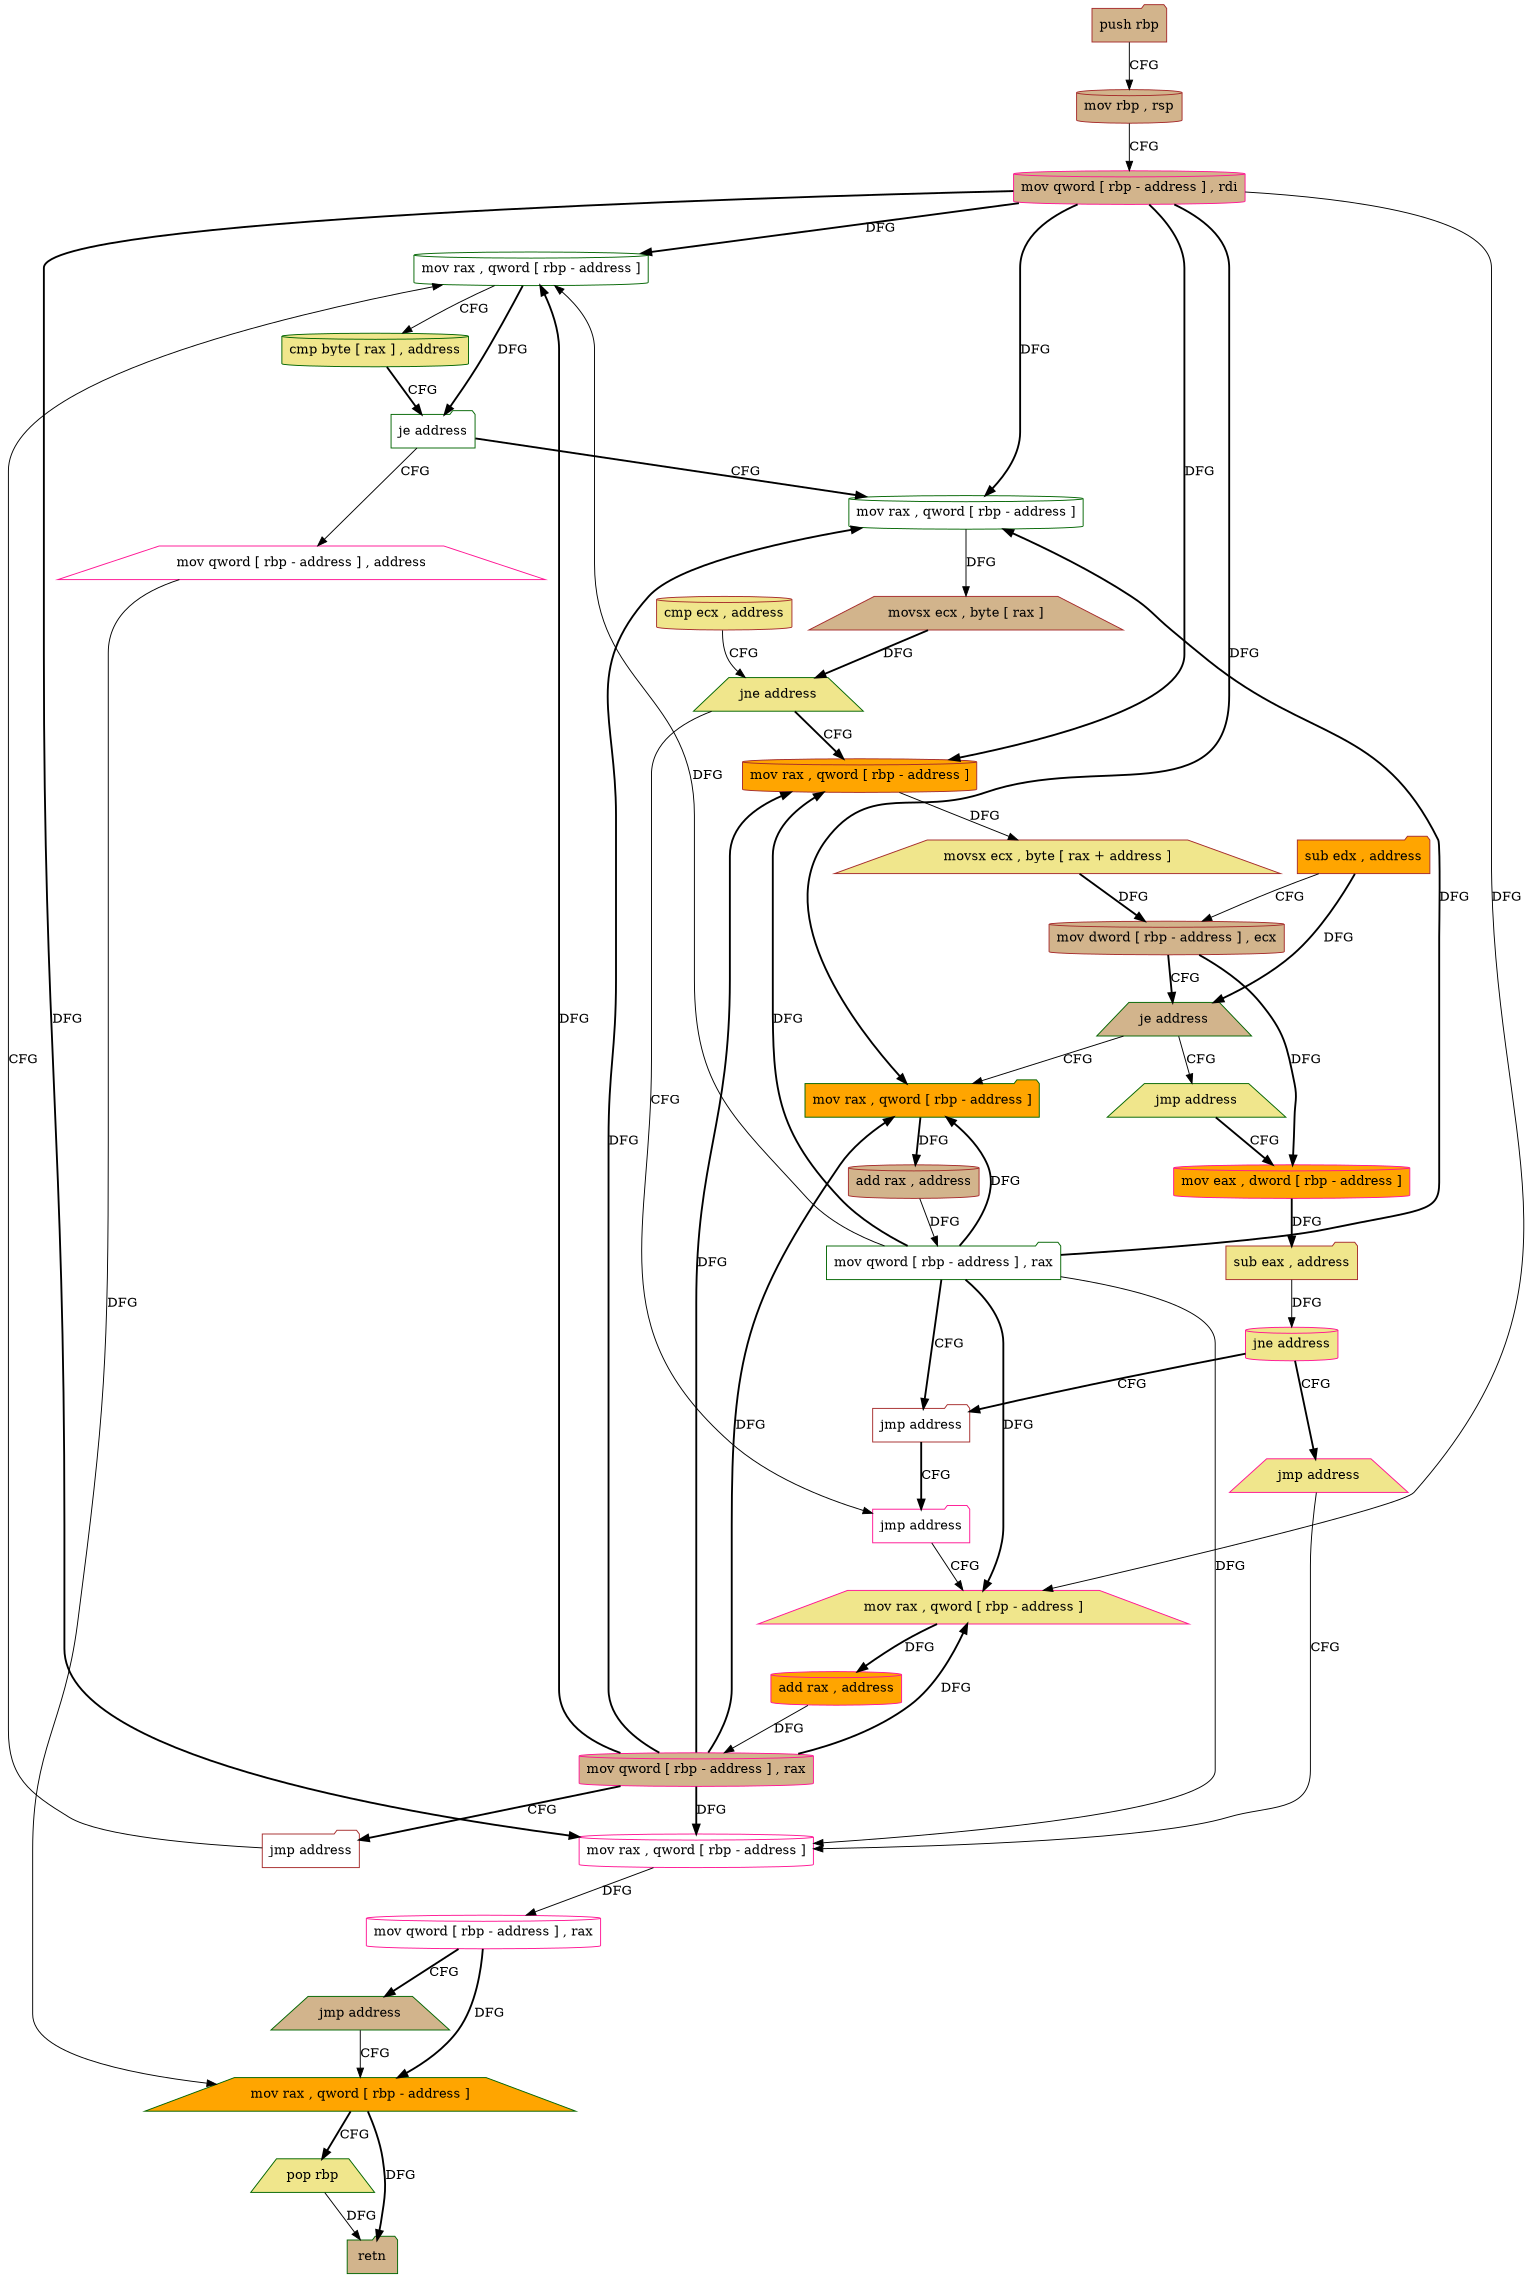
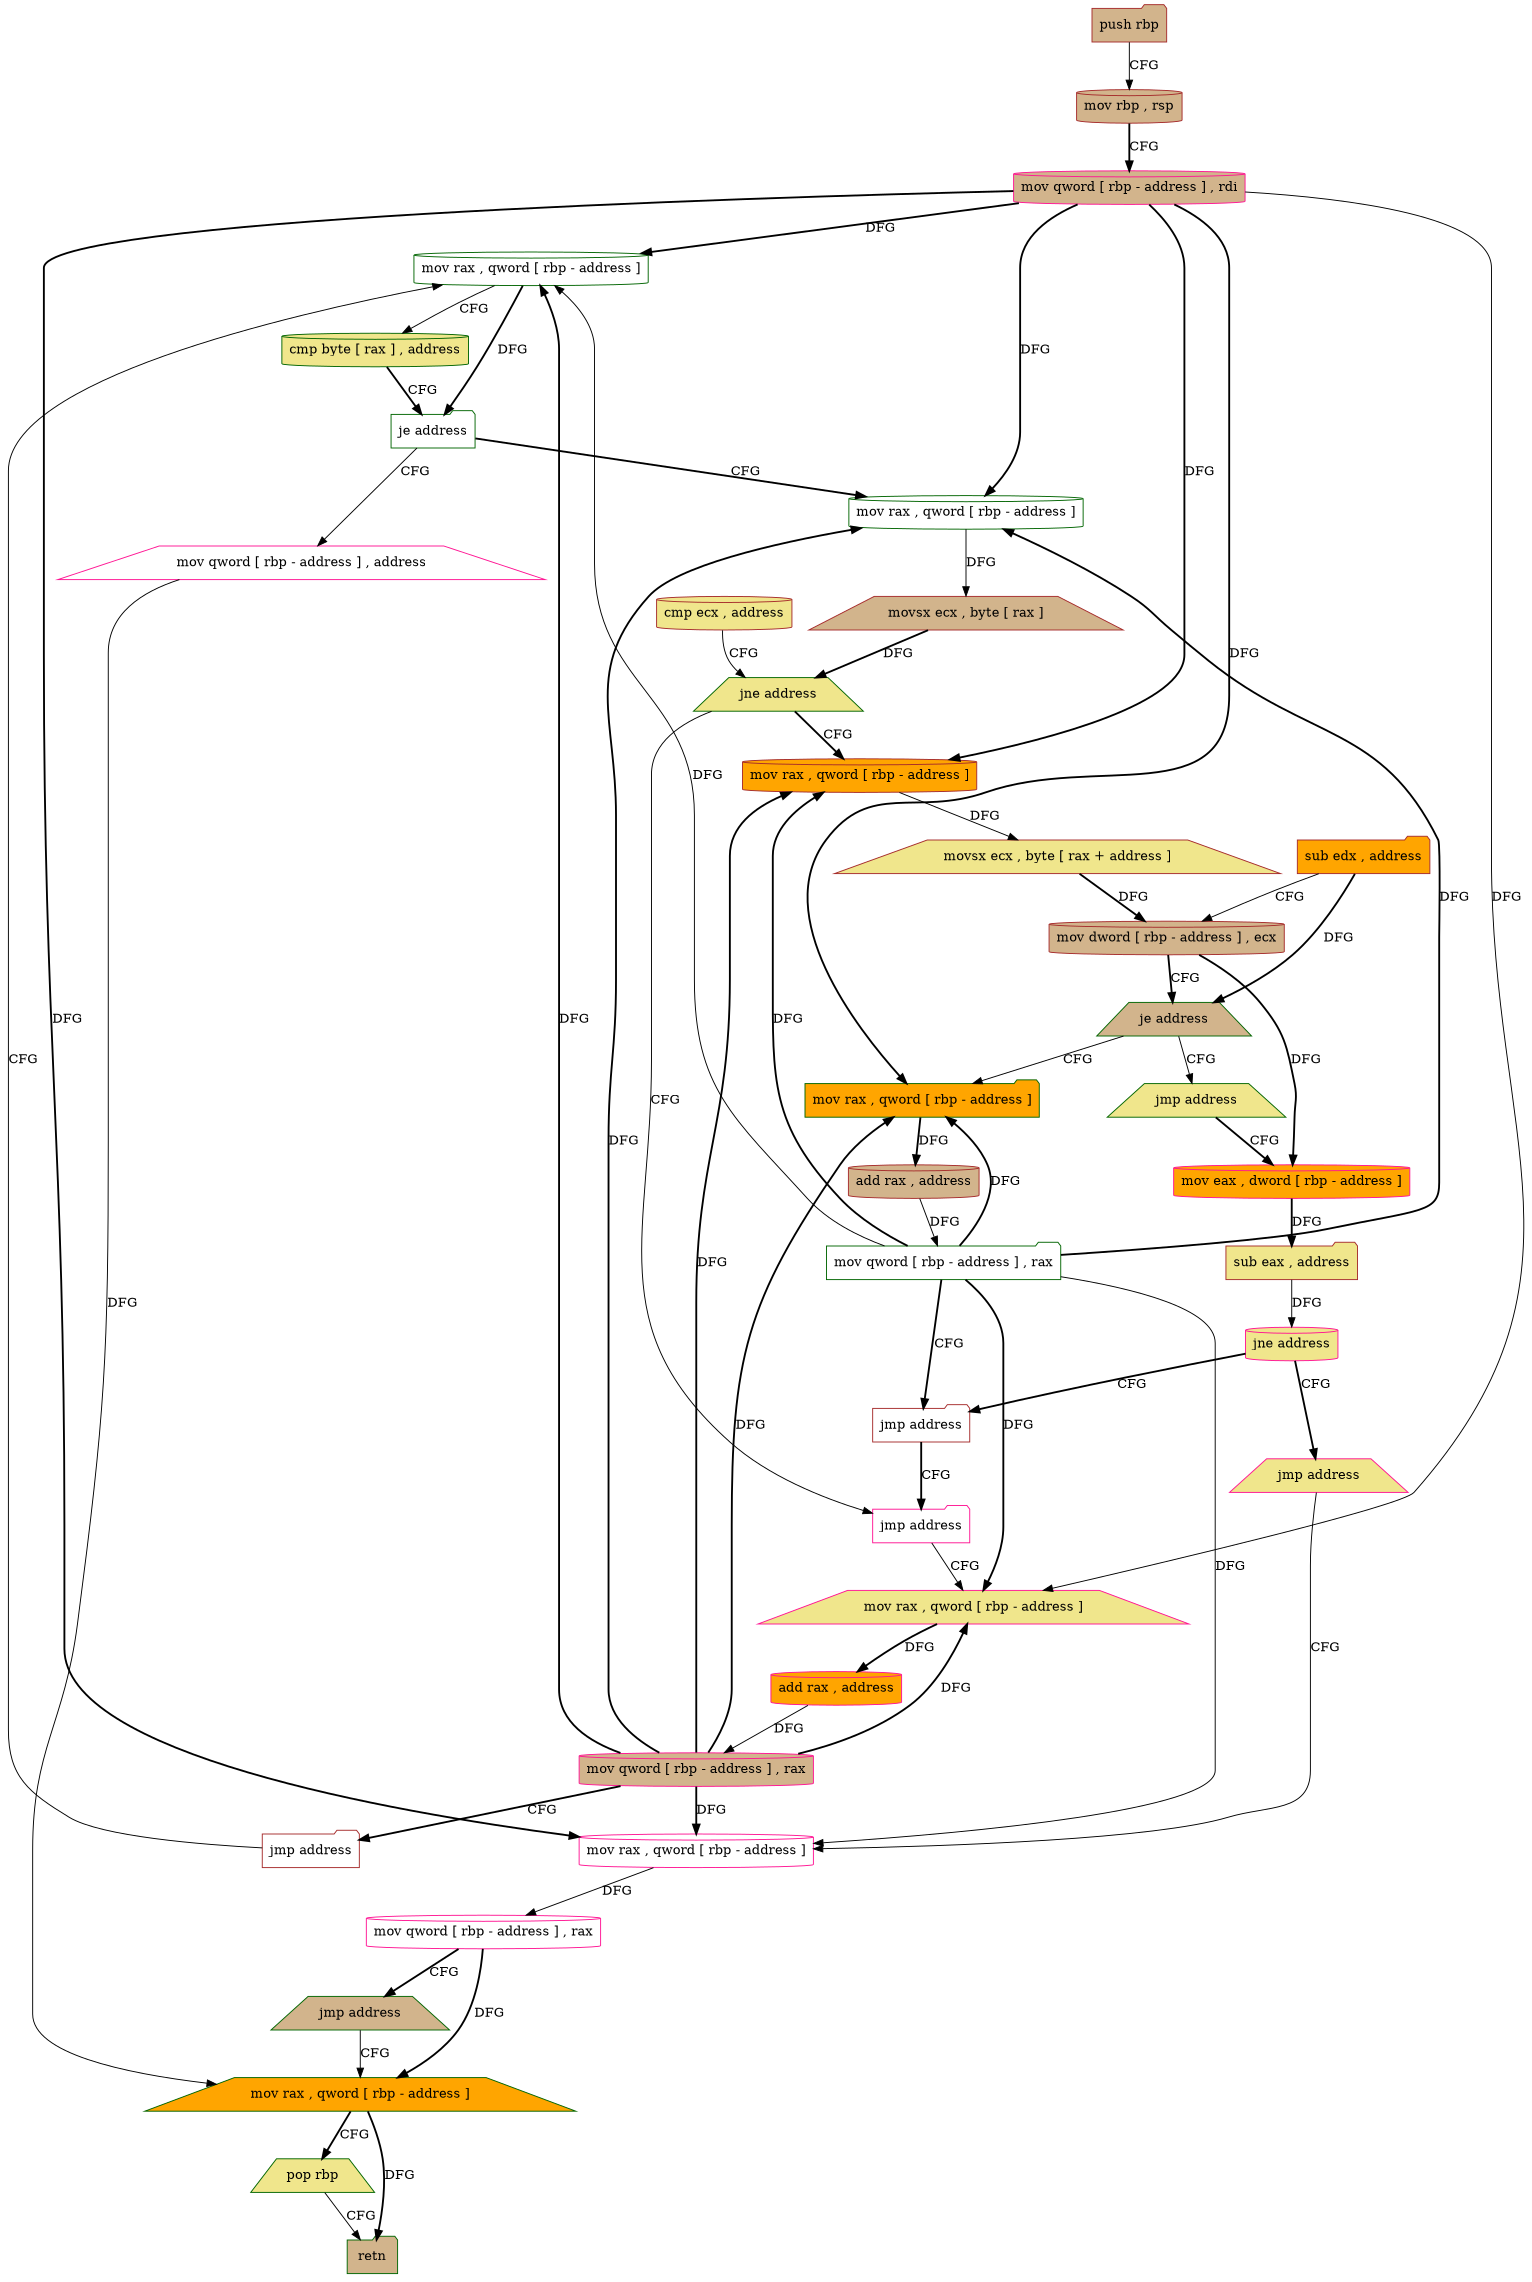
(1129, 142) -> (1129, 142)
(362, 2216) -> (361, 2216)
